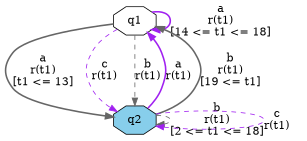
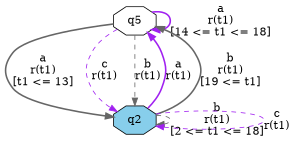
(135, 21) -> (135, 21)
